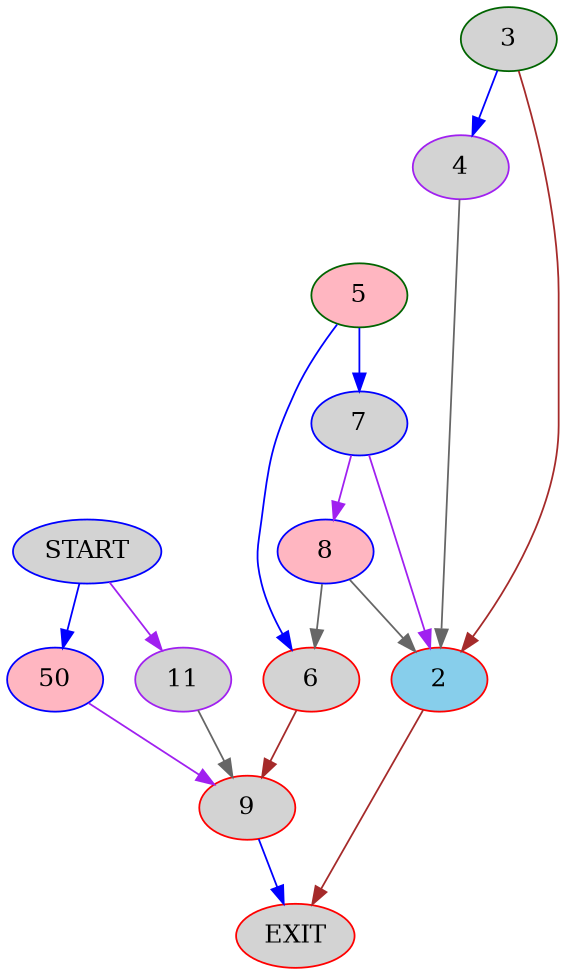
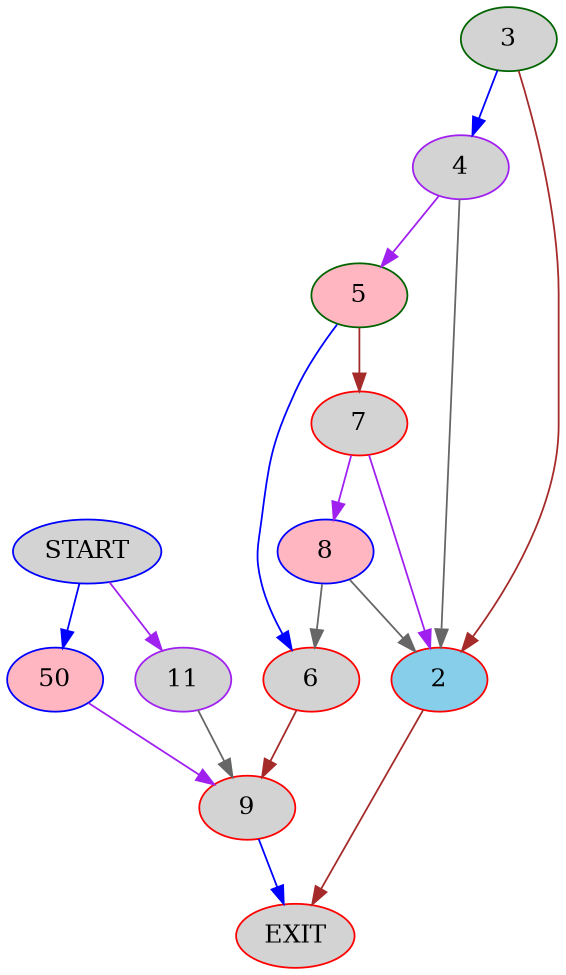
none -> (416, 224)
(359, 351) -> (359, 351)
(359, 423) -> (359, 423)
